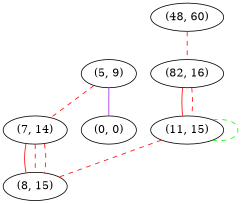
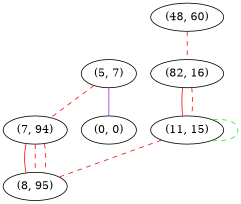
(109, 74) -> (109, 74)
(35, 130) -> (35, 130)
(35, 186) -> (35, 186)
